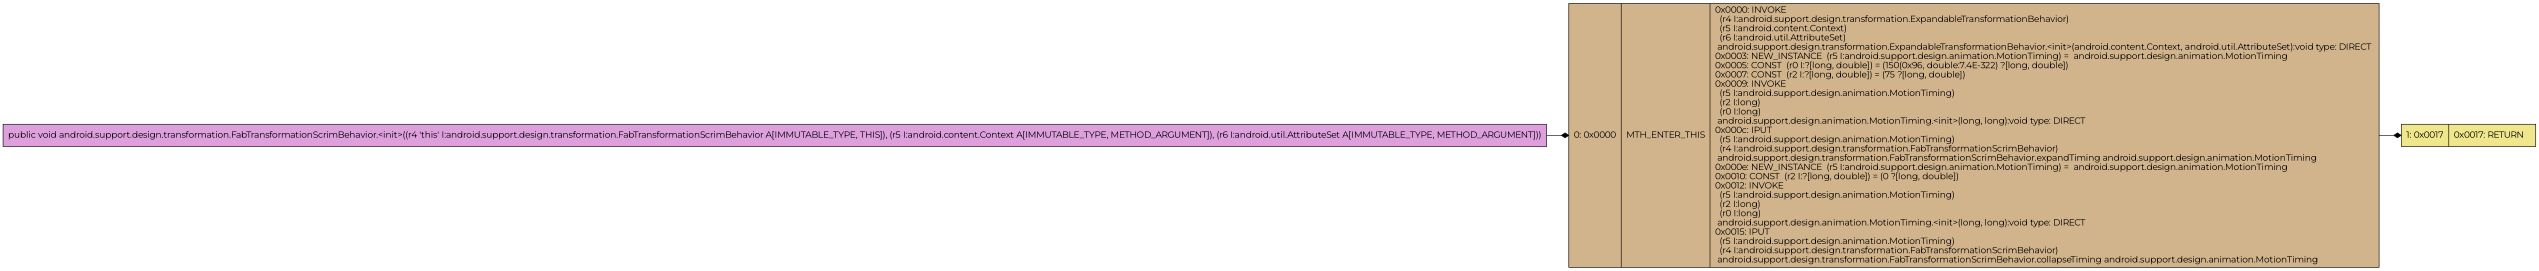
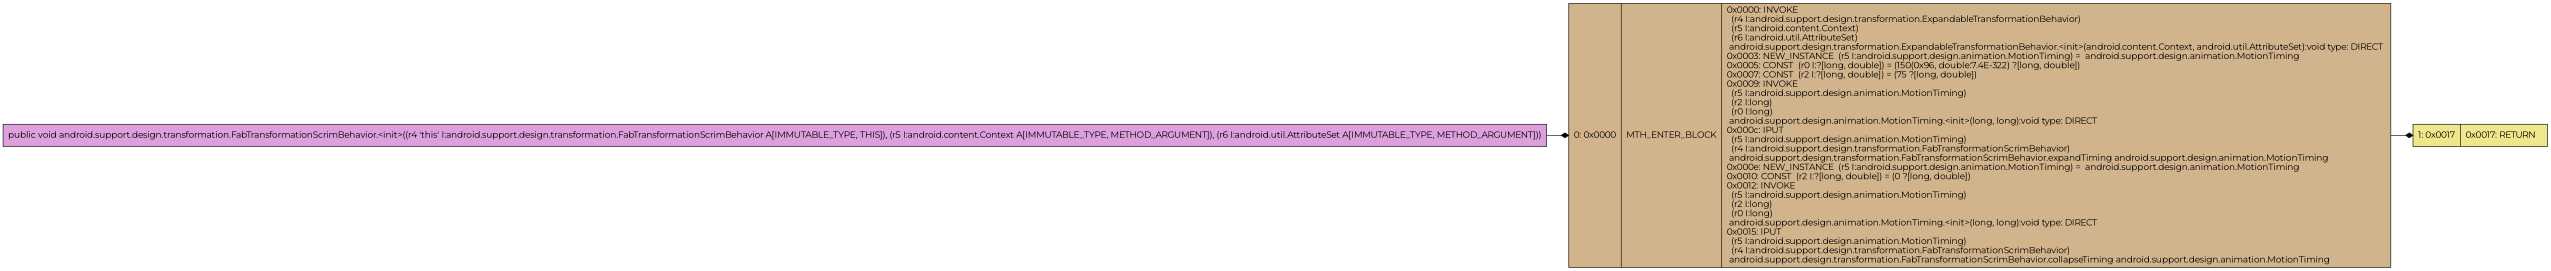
(1666, 135) -> (1671, 135)
